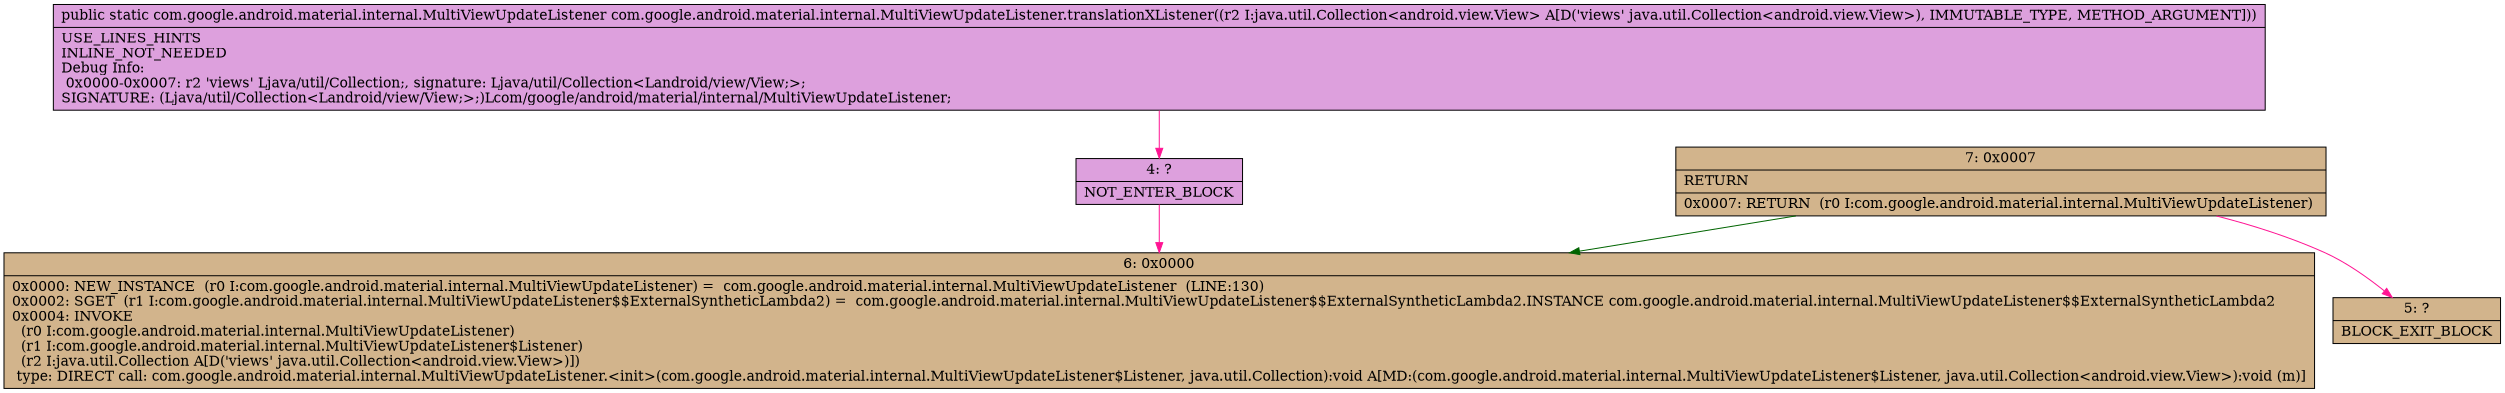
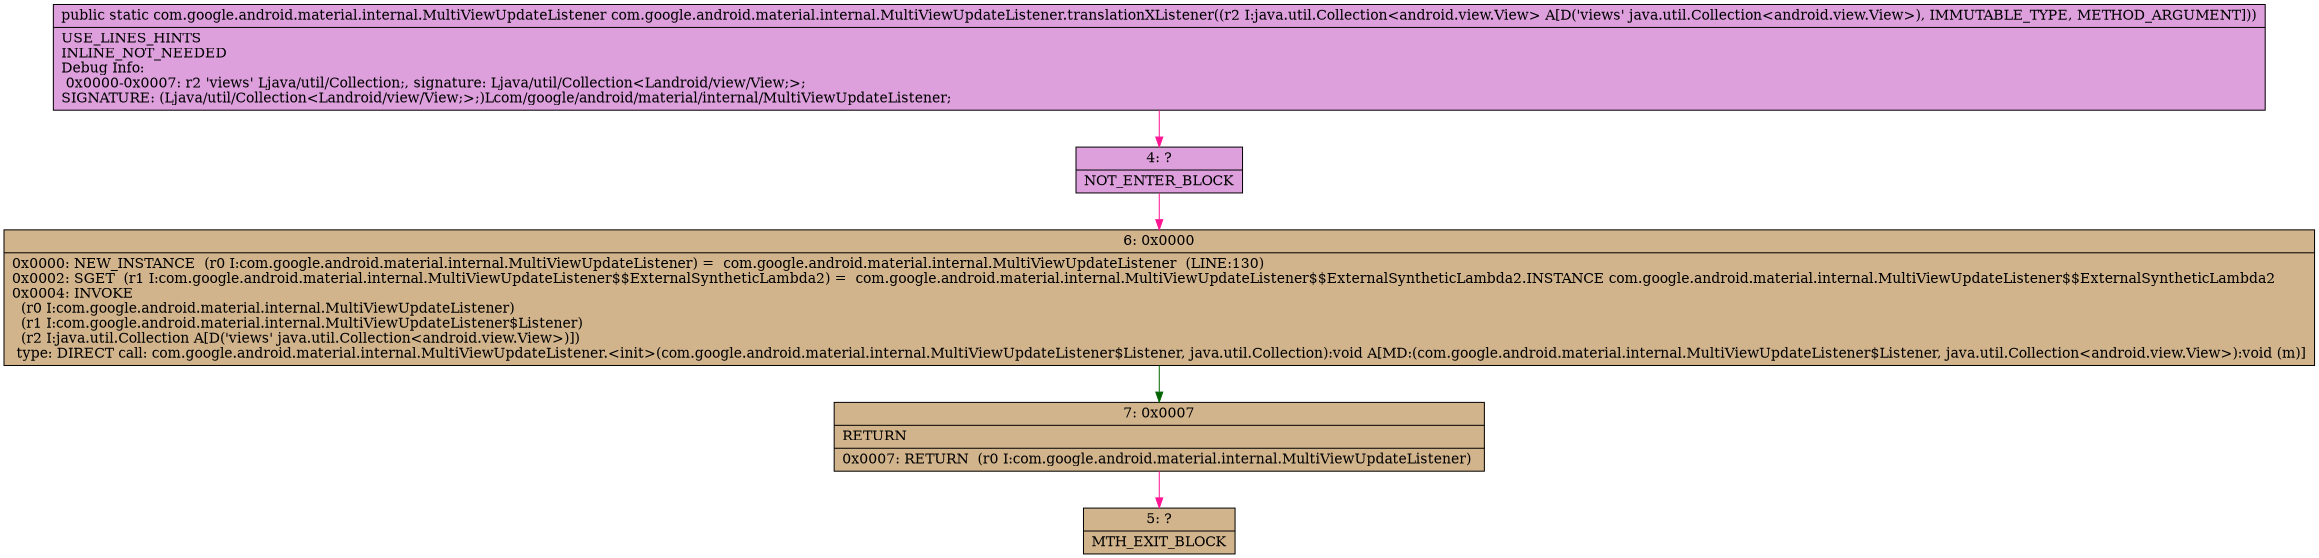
(1688, 234) -> (1159, 379)
(2417, 332) -> (1159, 542)
